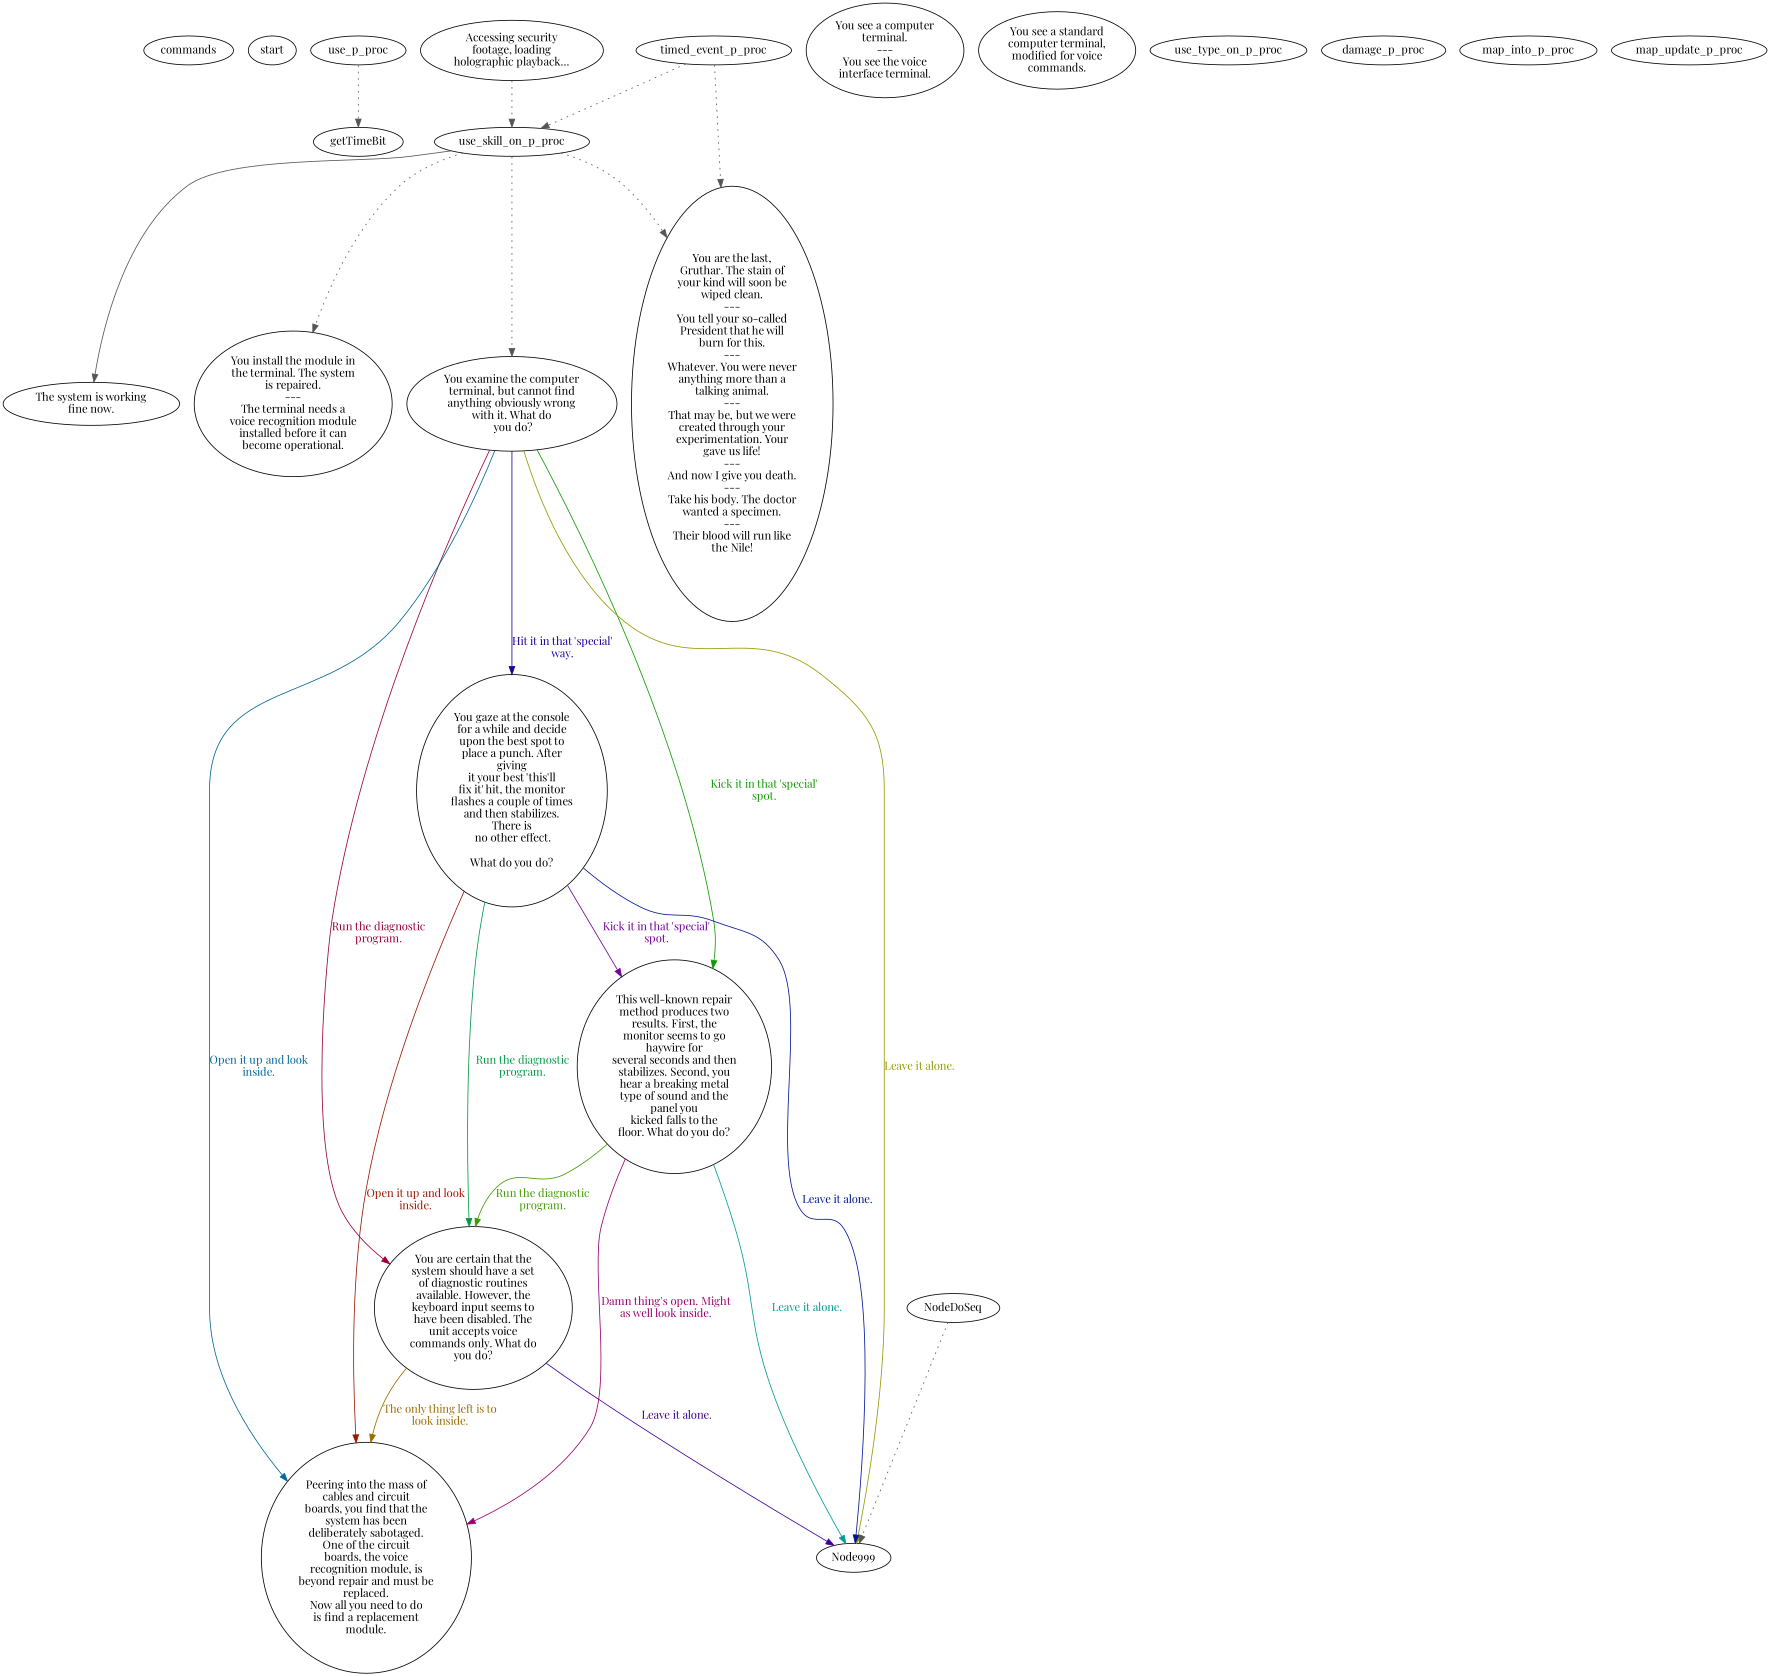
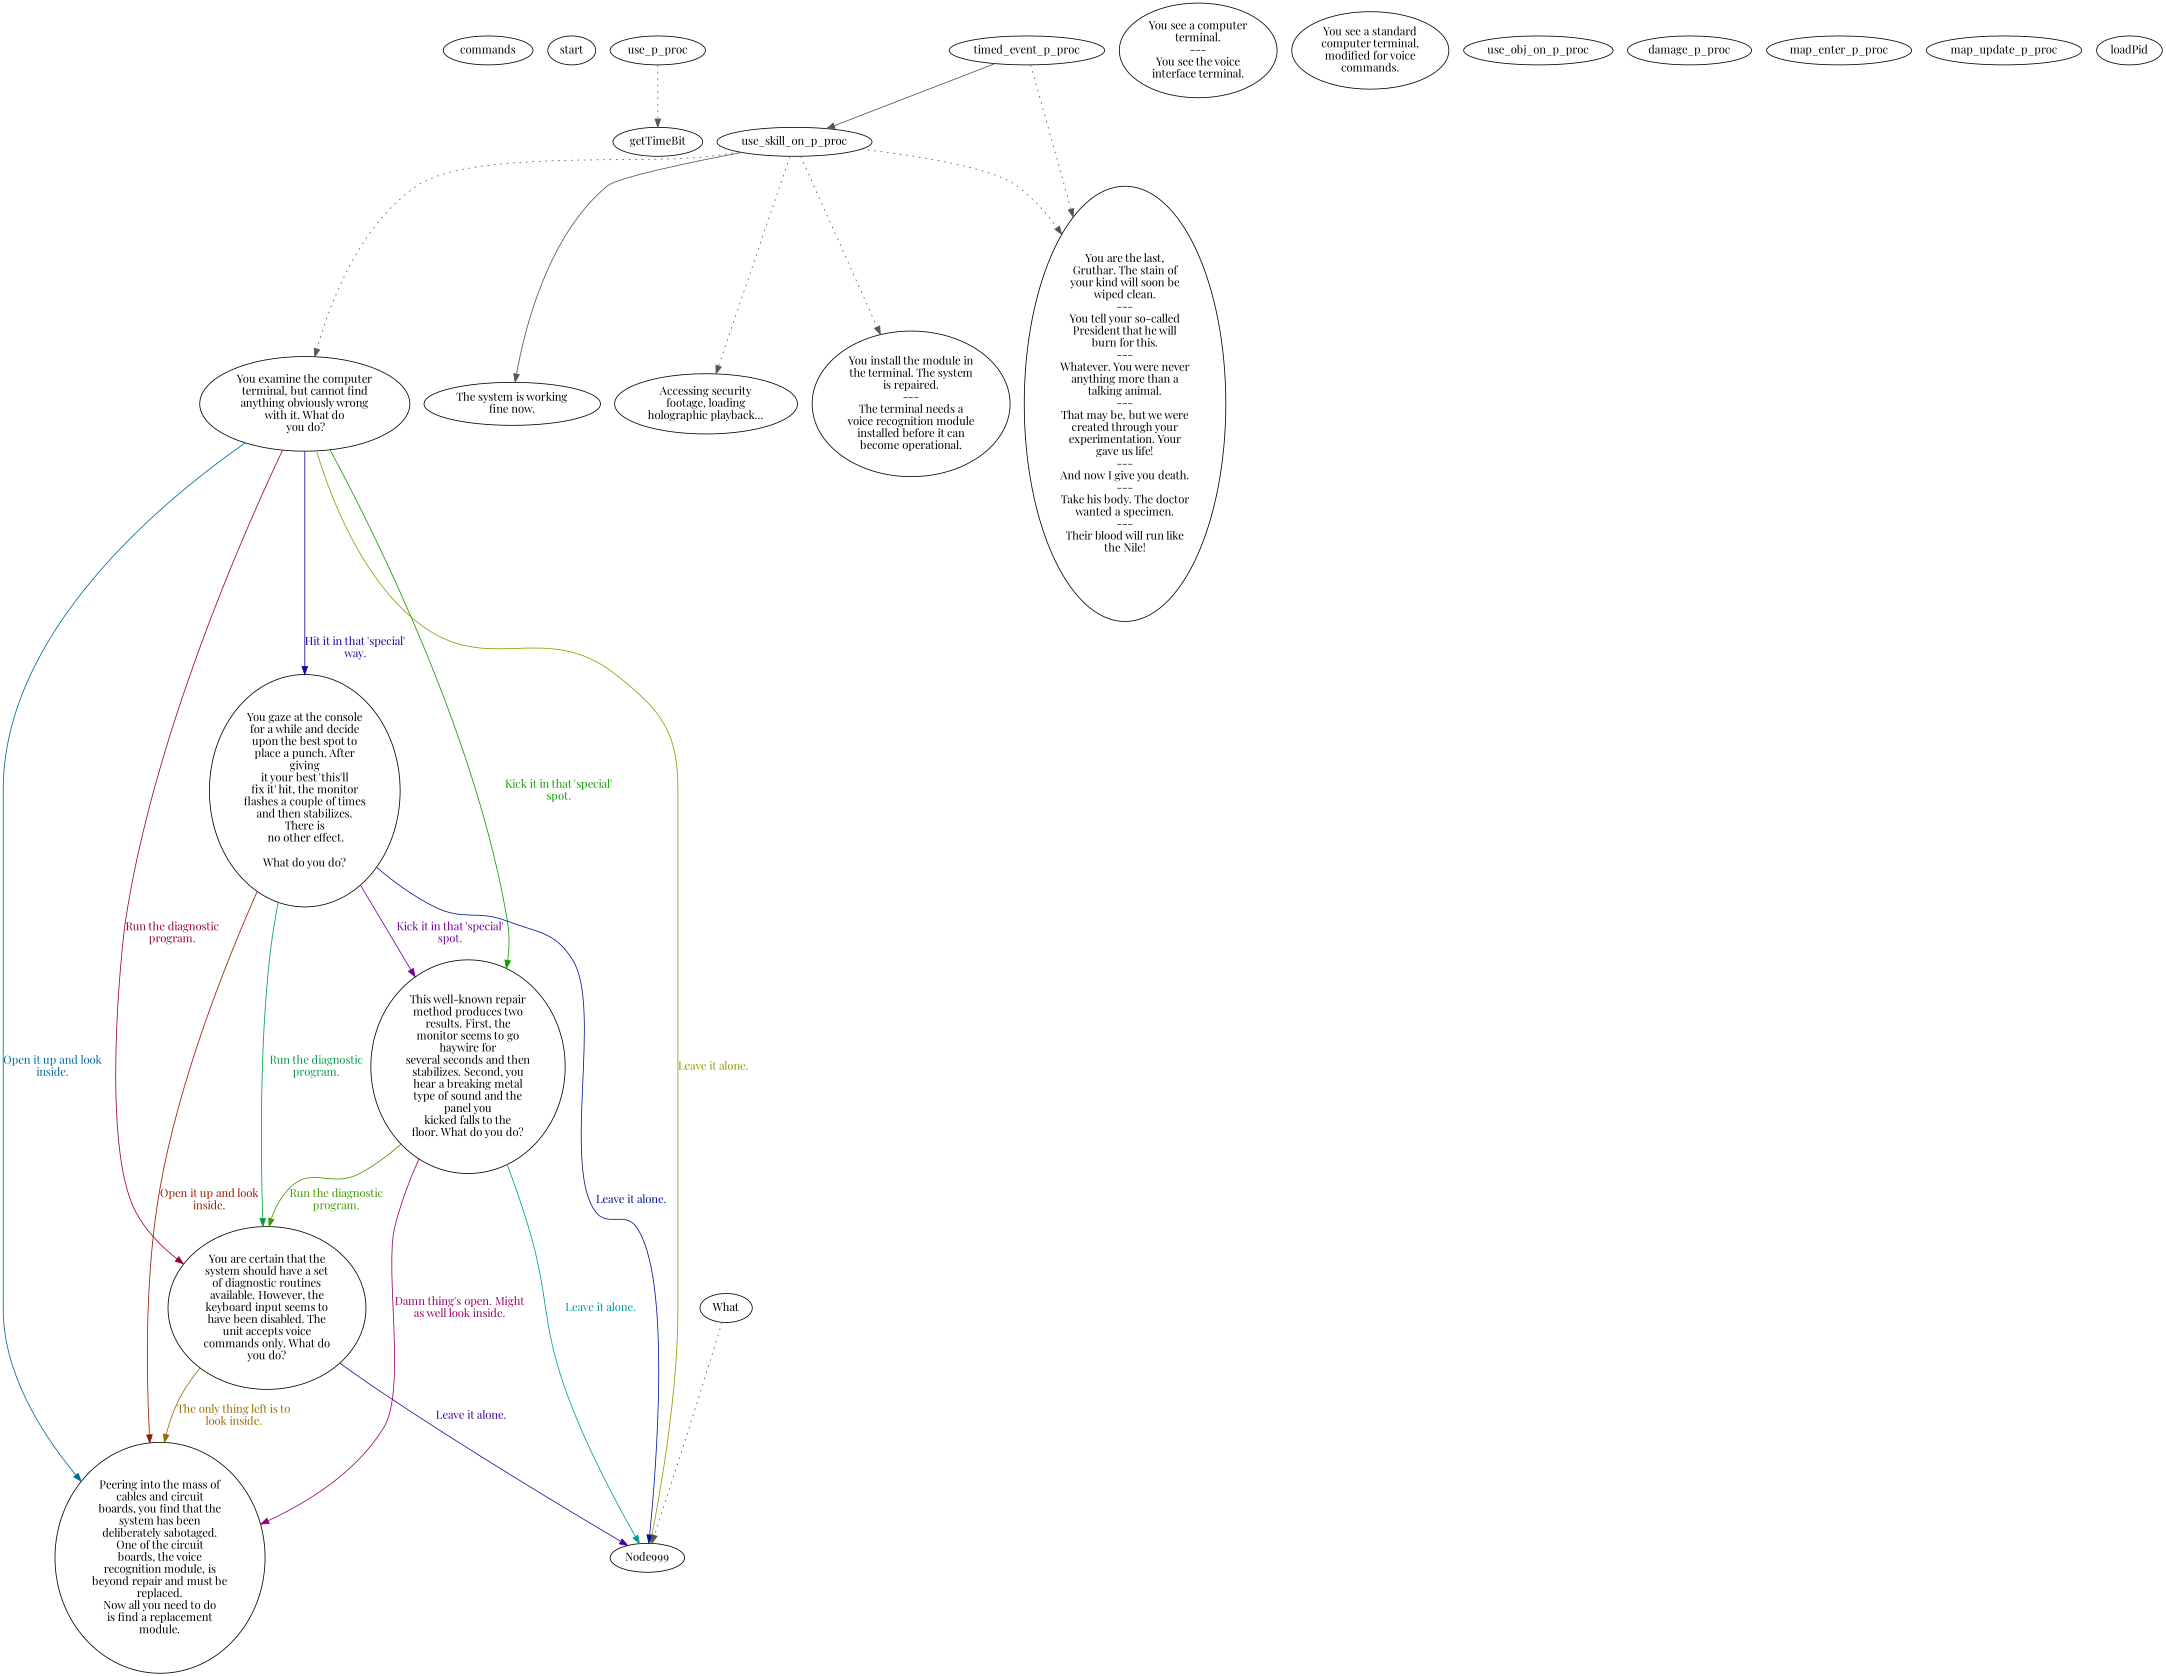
(1228, 50) -> (1538, 50)
(1528, 50) -> (1839, 50)
none -> (2129, 50)
(617, 95) -> (915, 95)
(512, 100) -> (754, 261)
(953, 1308) -> (726, 1308)
